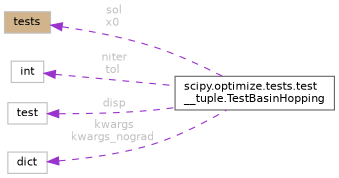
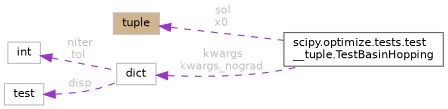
(27, 22) -> (136, 24)
(115, 80) -> (84, 64)
(117, 113) -> (86, 91)
